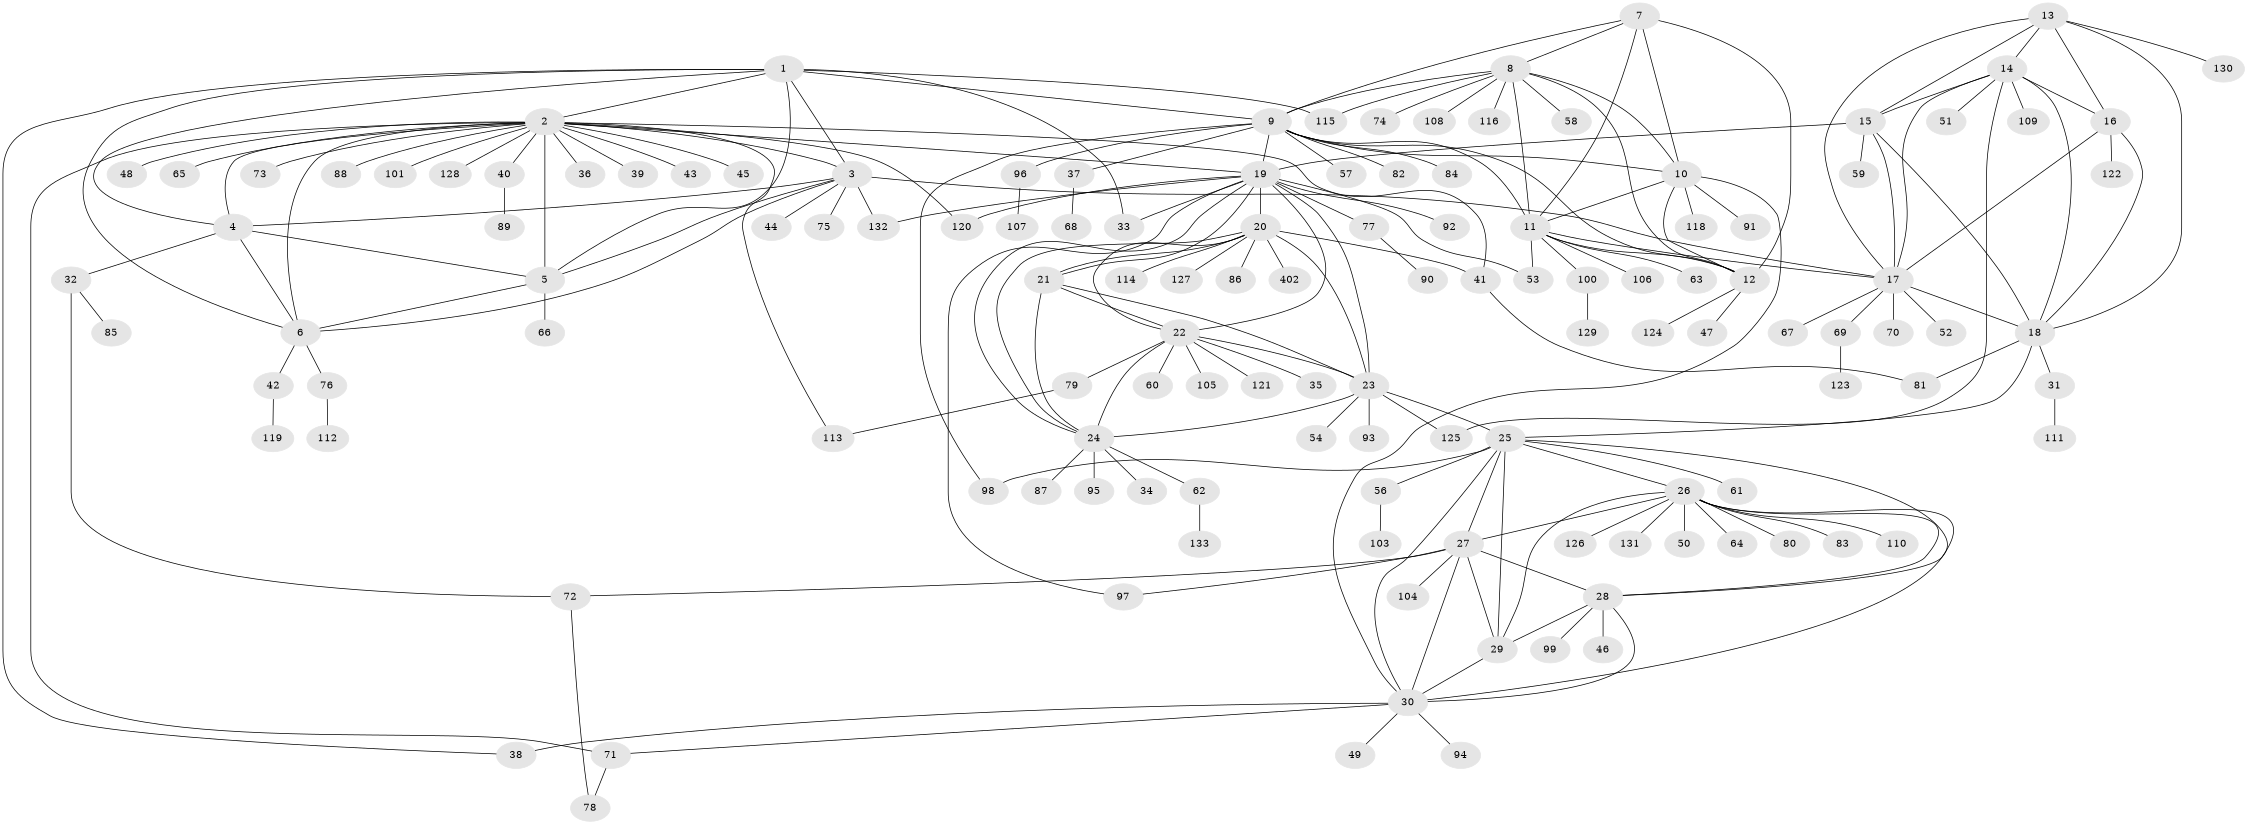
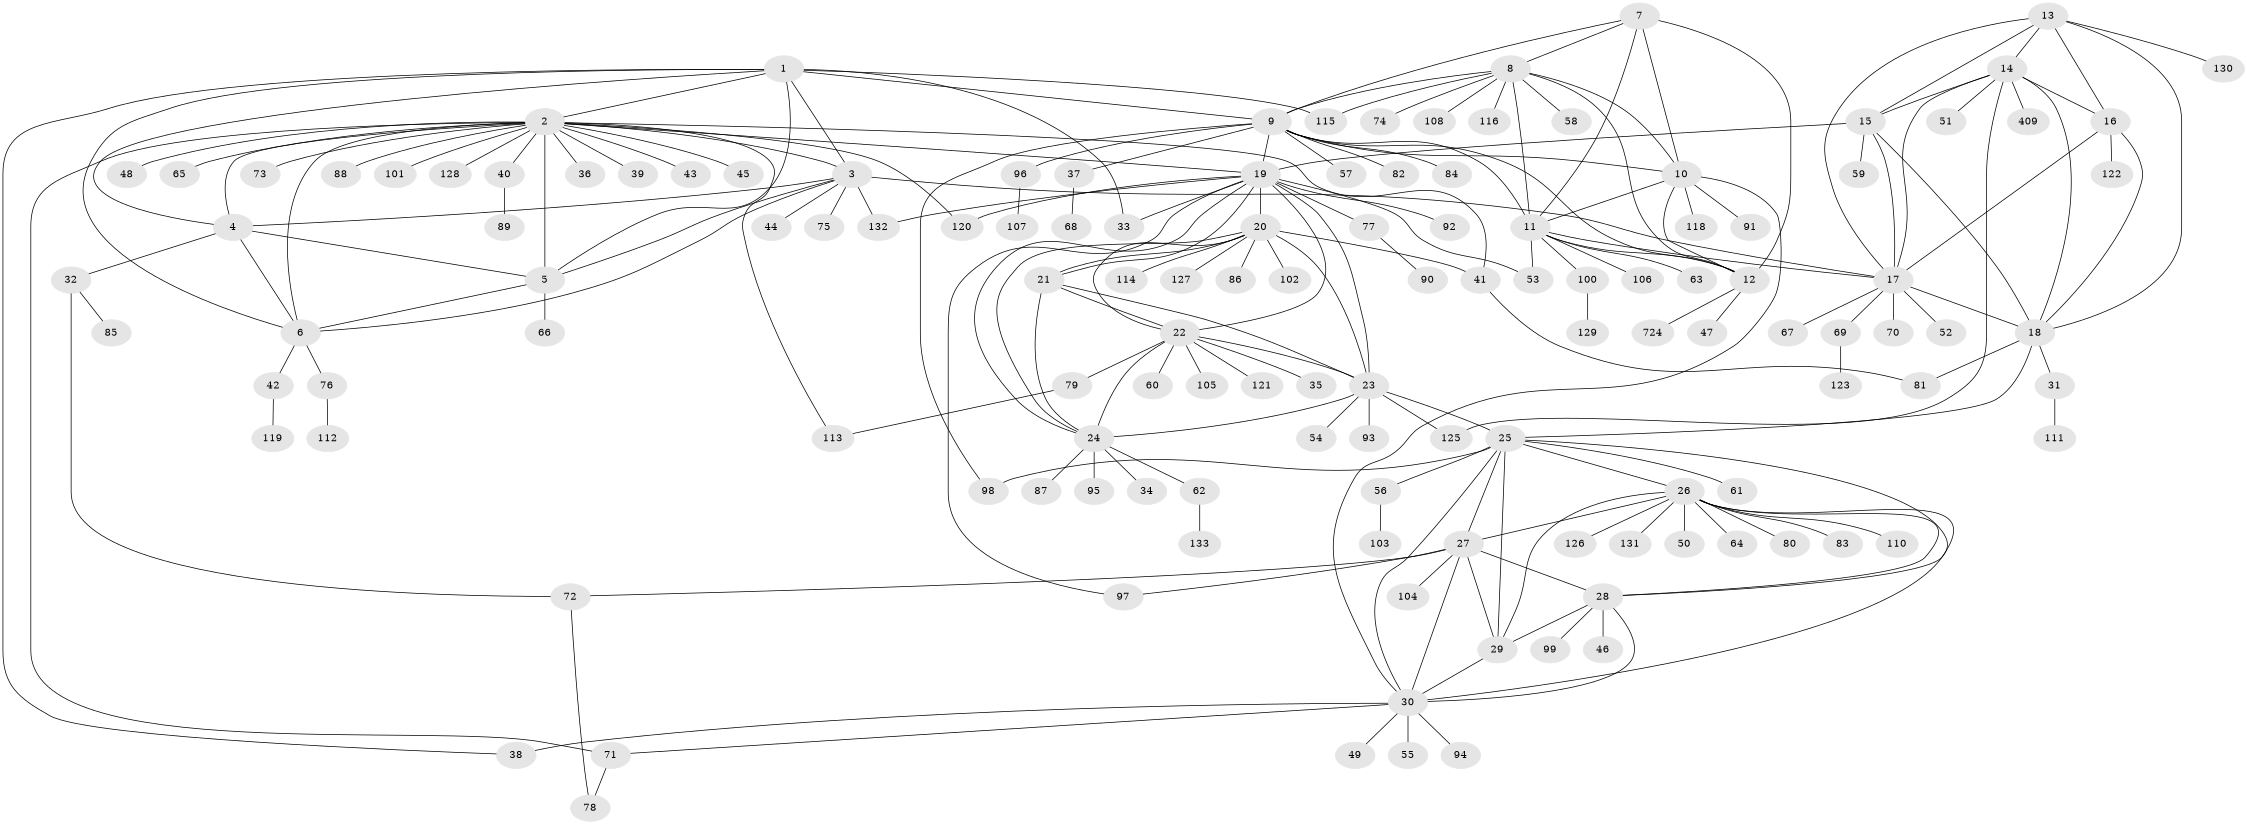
(2028, 122) -> (2028, 122)
(1290, 280) -> (1290, 280)
(1653, 333) -> (1653, 333)
none -> (1408, 755)
